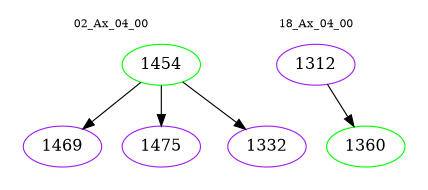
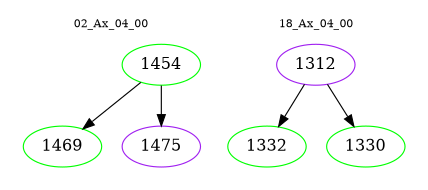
(202, 96) -> (295, 101)
(62, 147) -> (62, 147)
(267, 147) -> (267, 147)
(366, 147) -> (366, 147)
